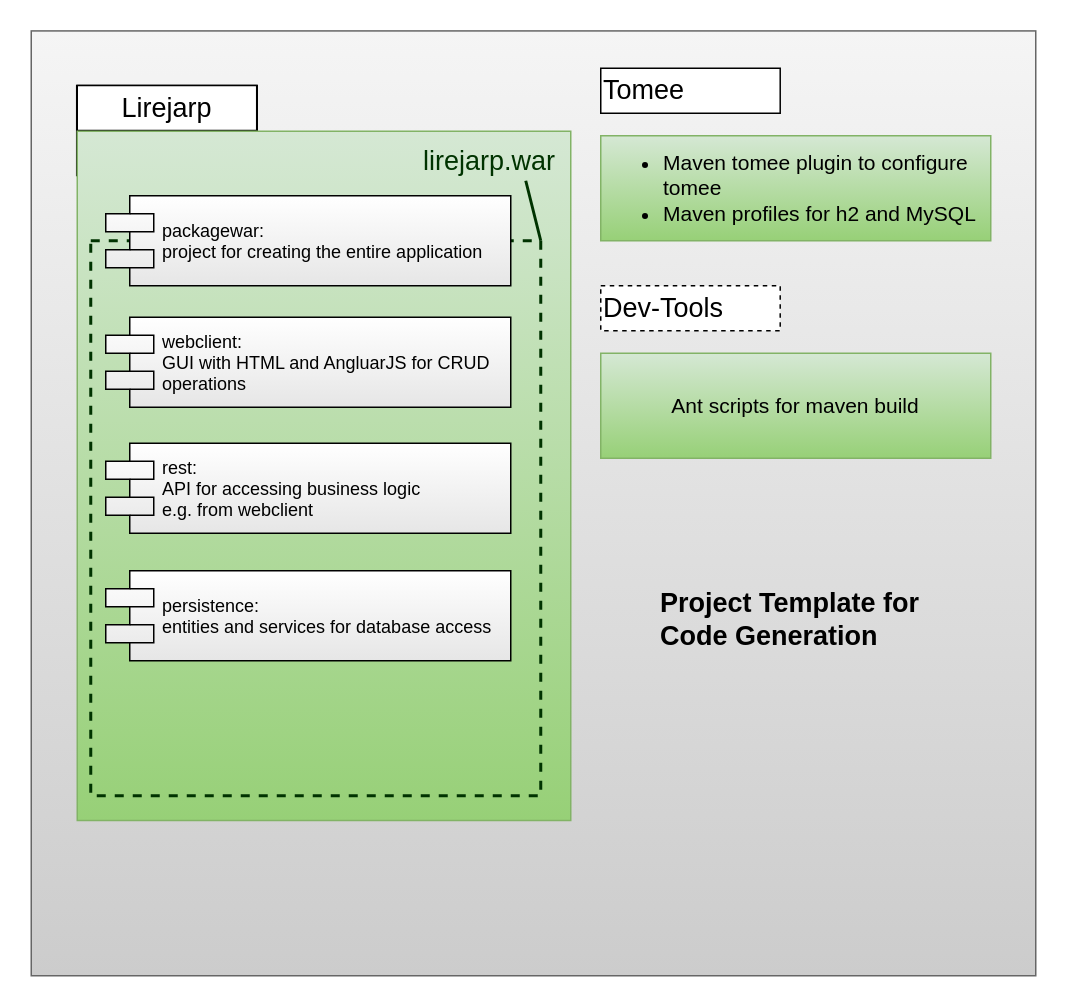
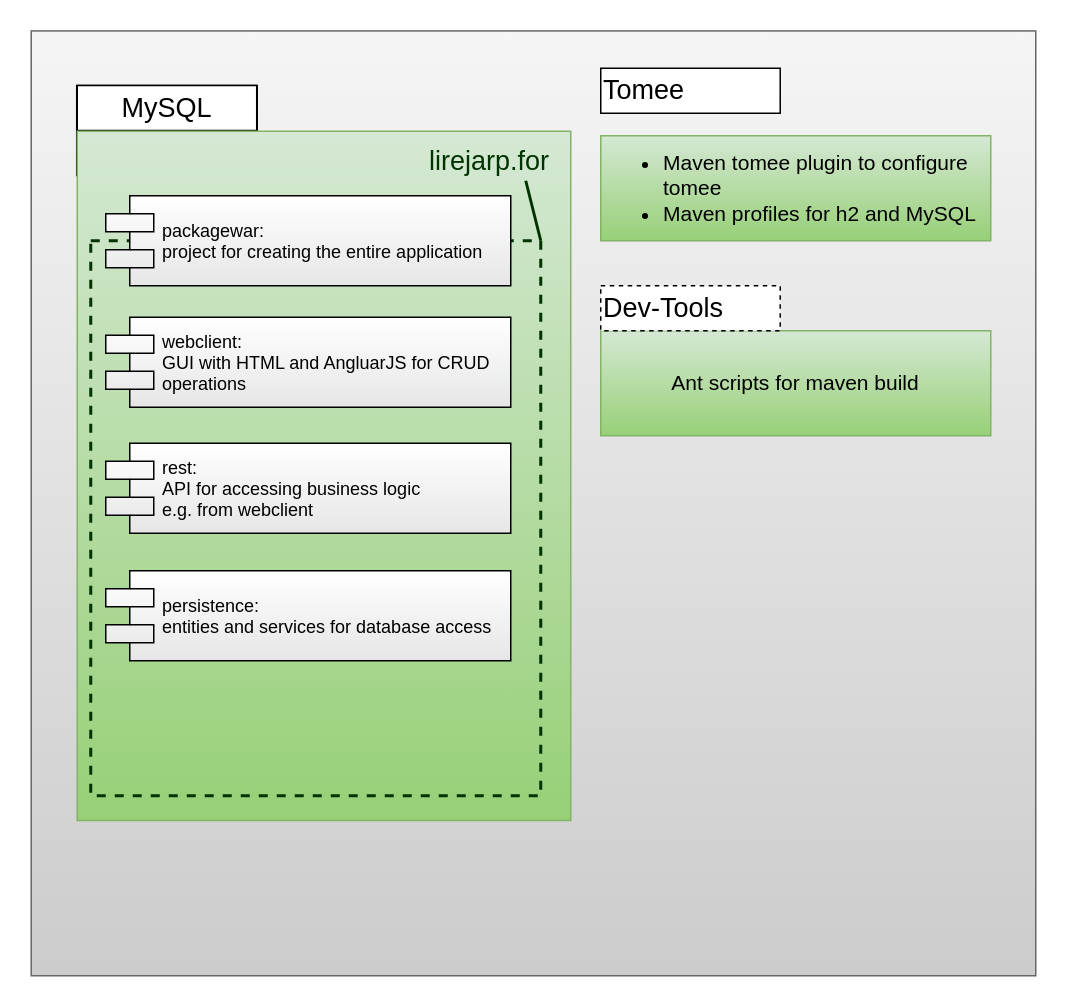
(167, 109) -> (167, 109)
(490, 161) -> (490, 161)
(796, 406) -> (796, 383)
(796, 676) -> none
